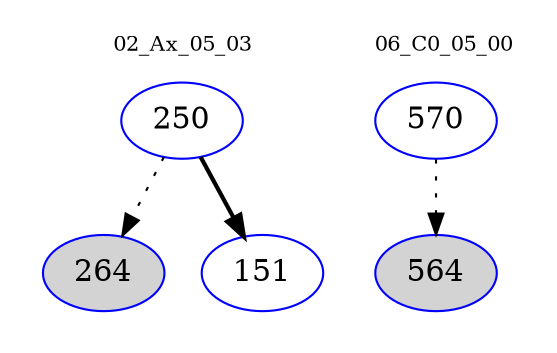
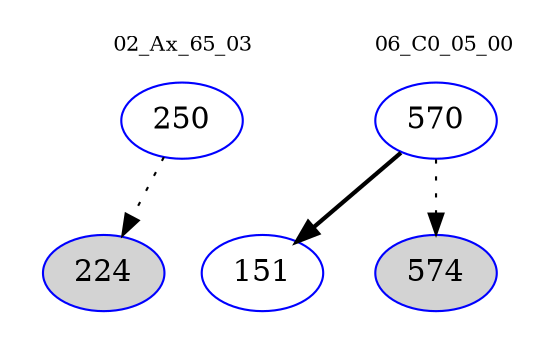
(183, 46) -> (183, 46)
(217, 187) -> (373, 177)
(104, 273) -> (104, 273)
(436, 273) -> (436, 273)
